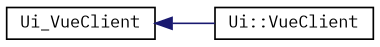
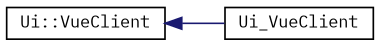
(194, 23) -> (203, 23)
